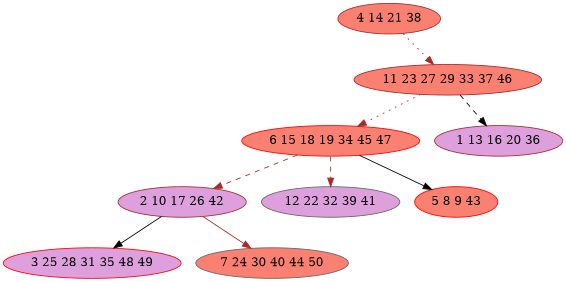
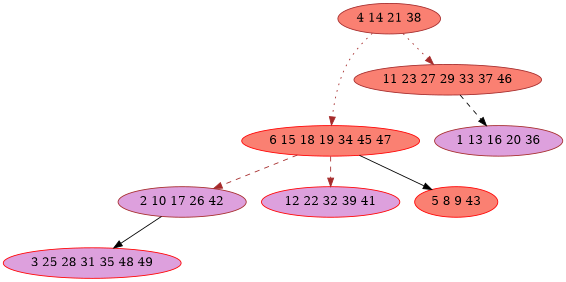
(393, 108) -> (344, 71)
(331, 202) -> (331, 202)
(272, 263) -> none
